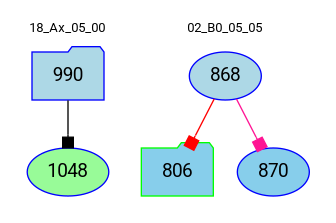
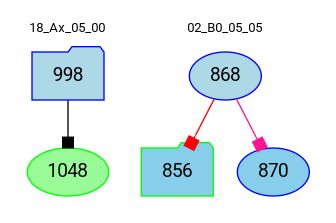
(68, 76) -> (68, 76)
(68, 172) -> (68, 172)
(177, 172) -> (177, 172)
